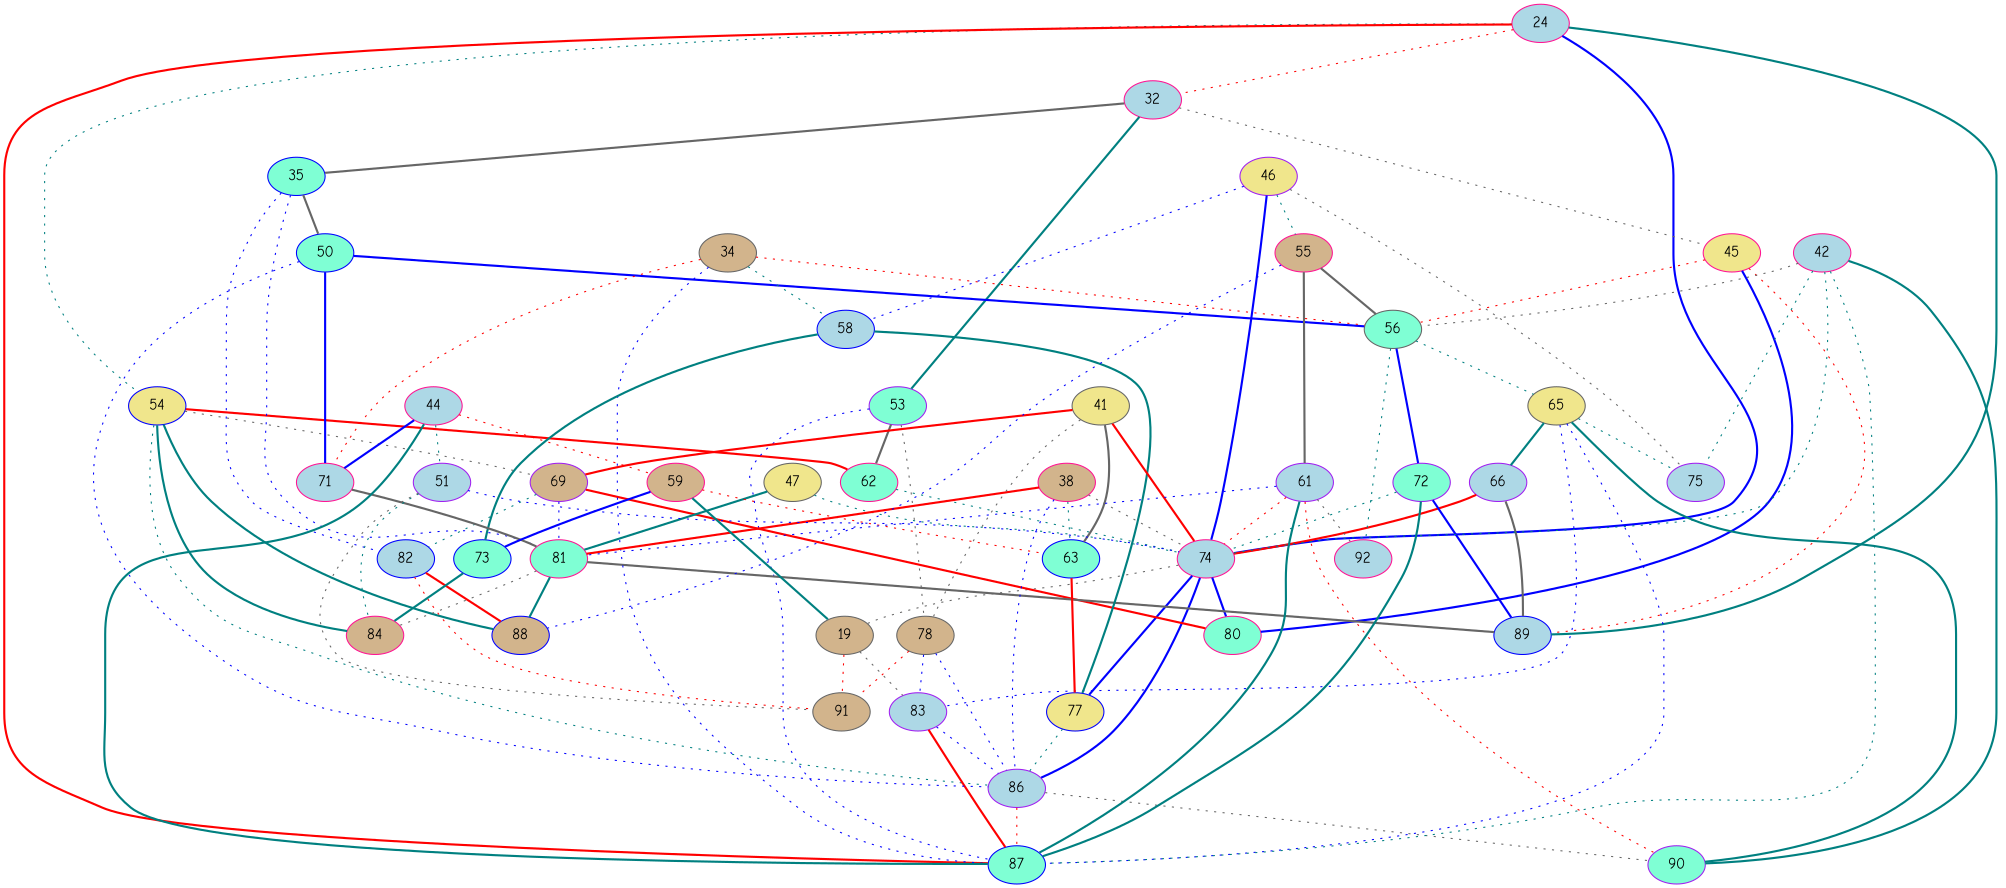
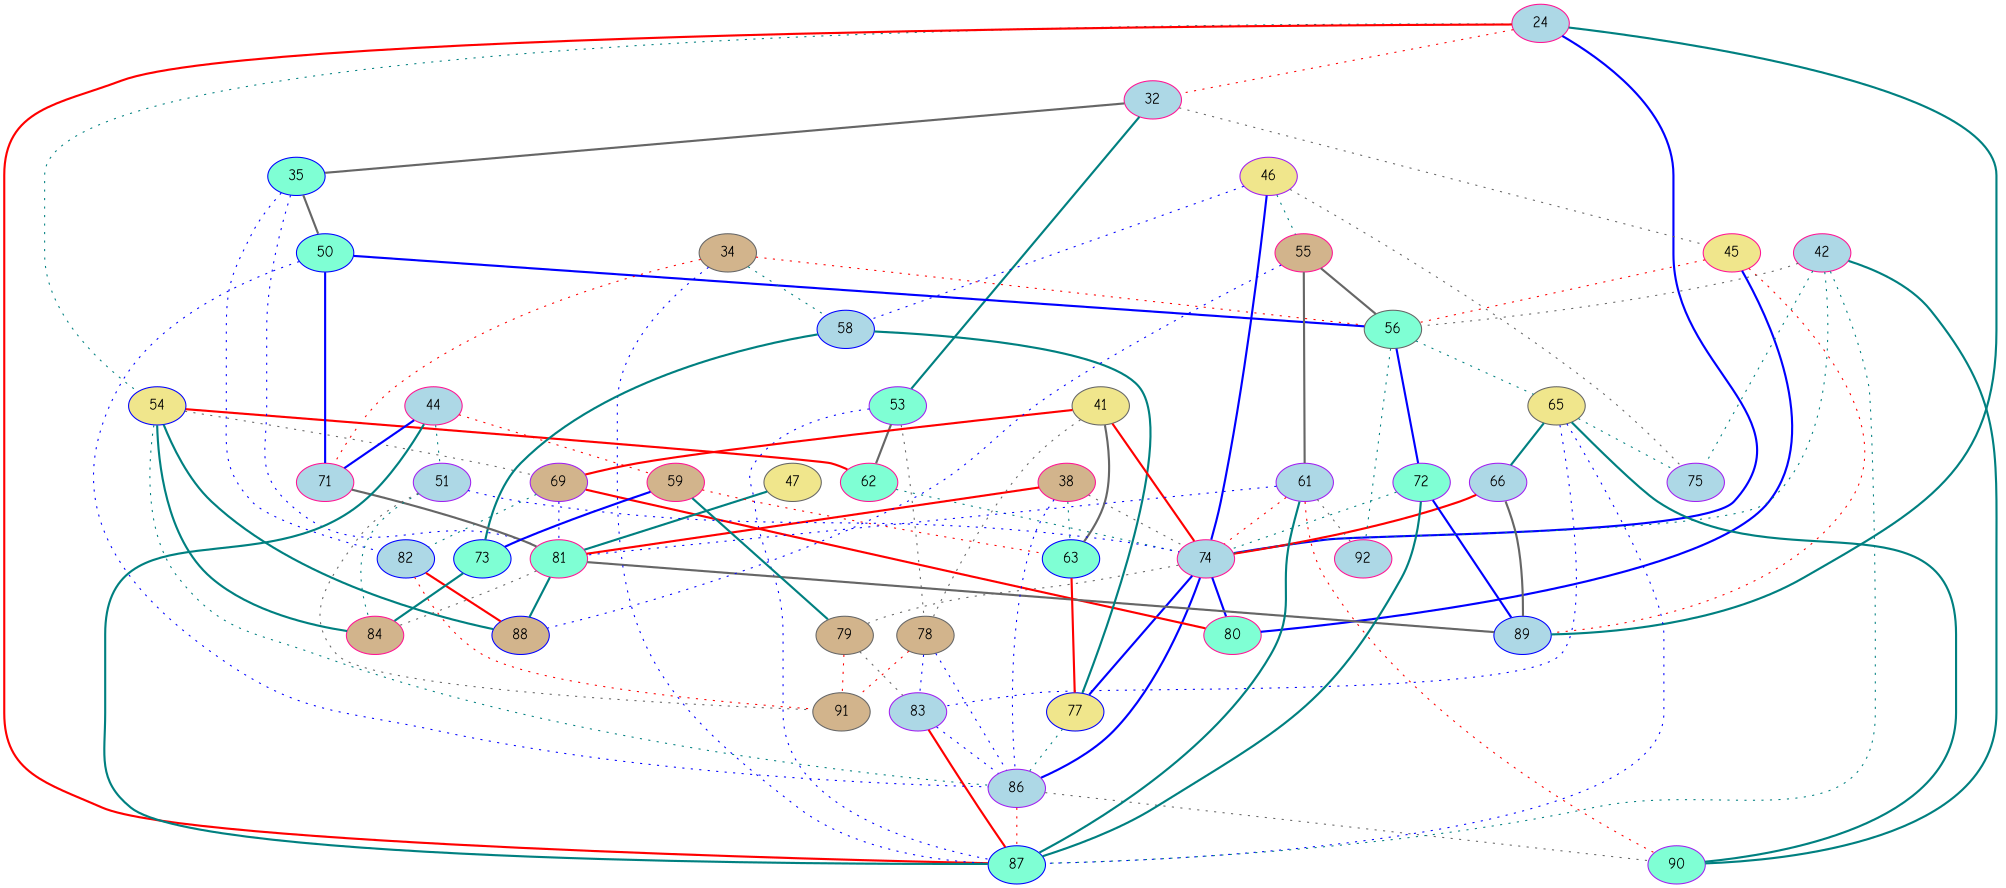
(996, 528) -> none
(845, 635) -> (845, 635)
